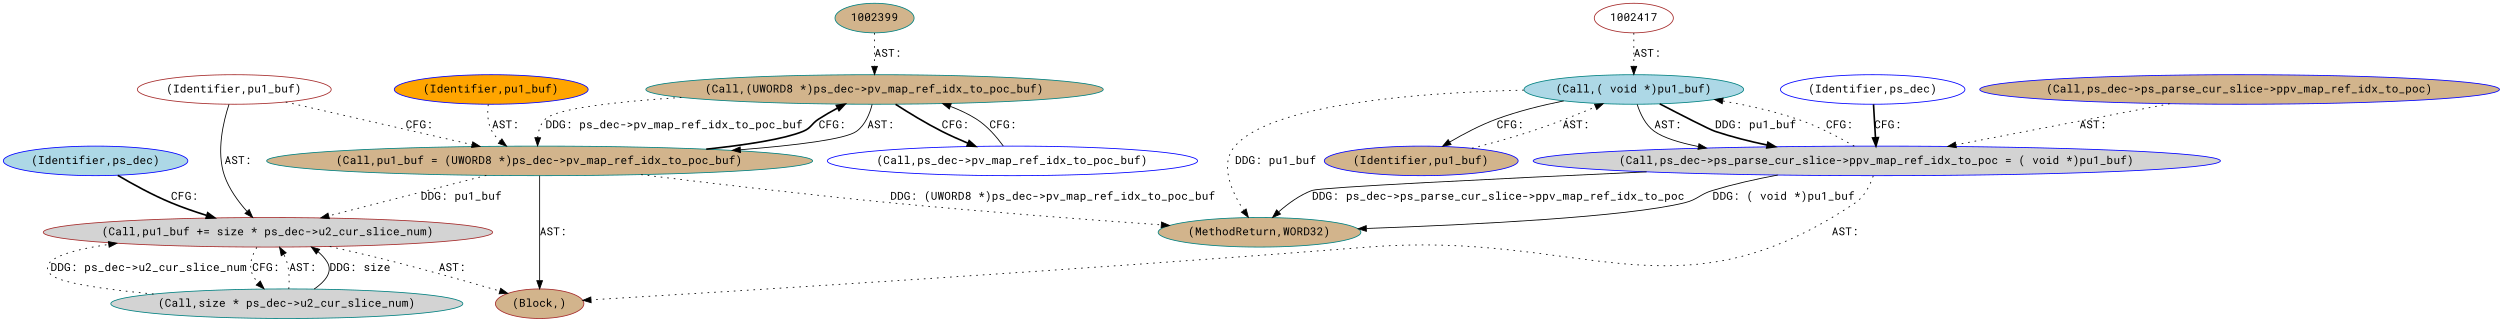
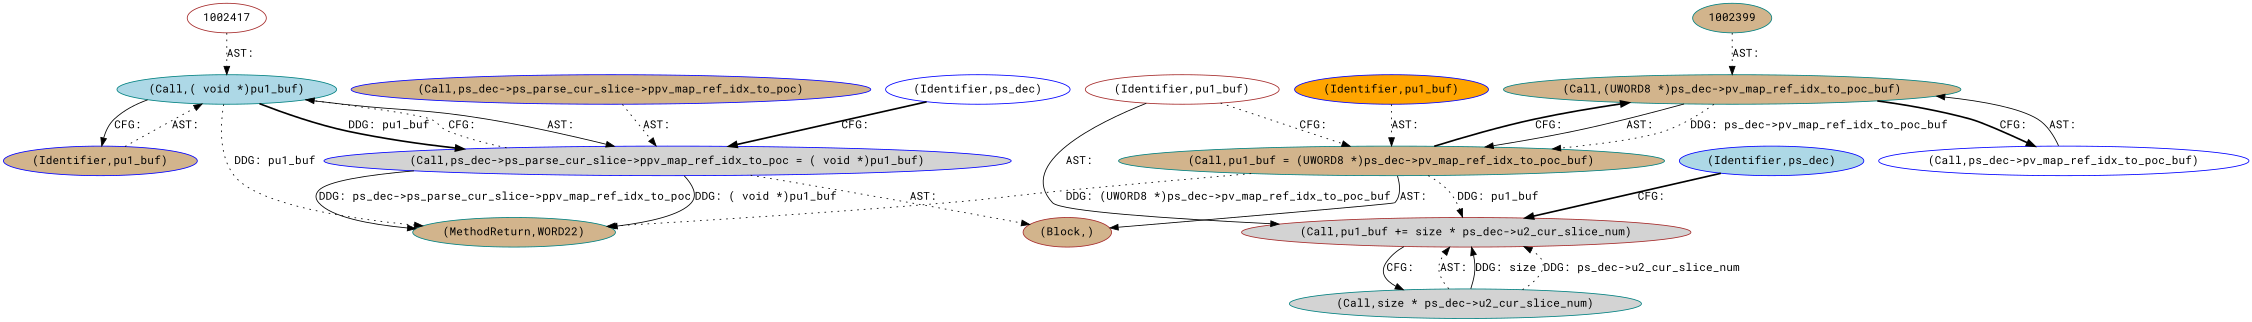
(1007, 125) -> (2066, 125)
(1259, 232) -> (514, 232)
(251, 266) -> (1385, 265)
(415, 267) -> none
